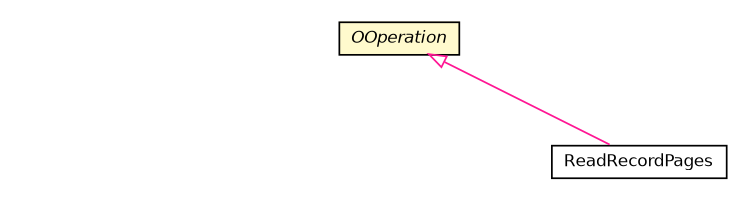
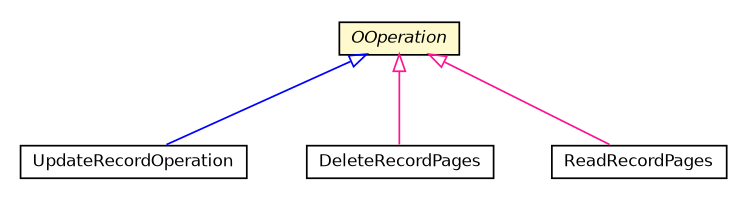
none -> (134, 161)
none -> (399, 161)
